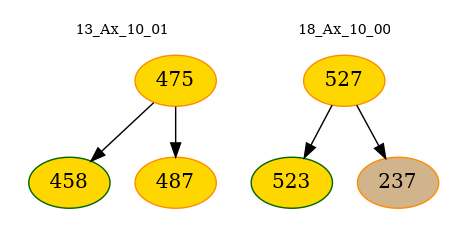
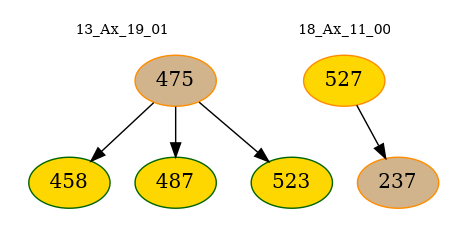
(123, 30) -> (123, 30)
(345, 30) -> (345, 30)
(176, 81) -> (176, 81)
(322, 125) -> (218, 118)
(176, 183) -> (176, 183)
